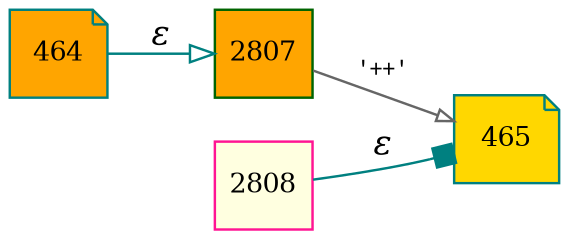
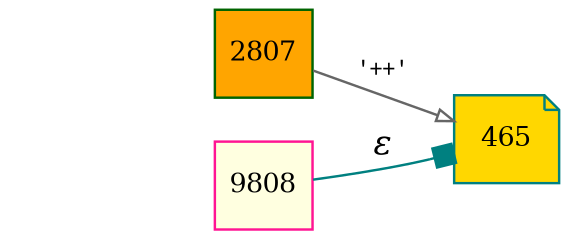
(59, 54) -> none
(264, 186) -> (264, 186)
